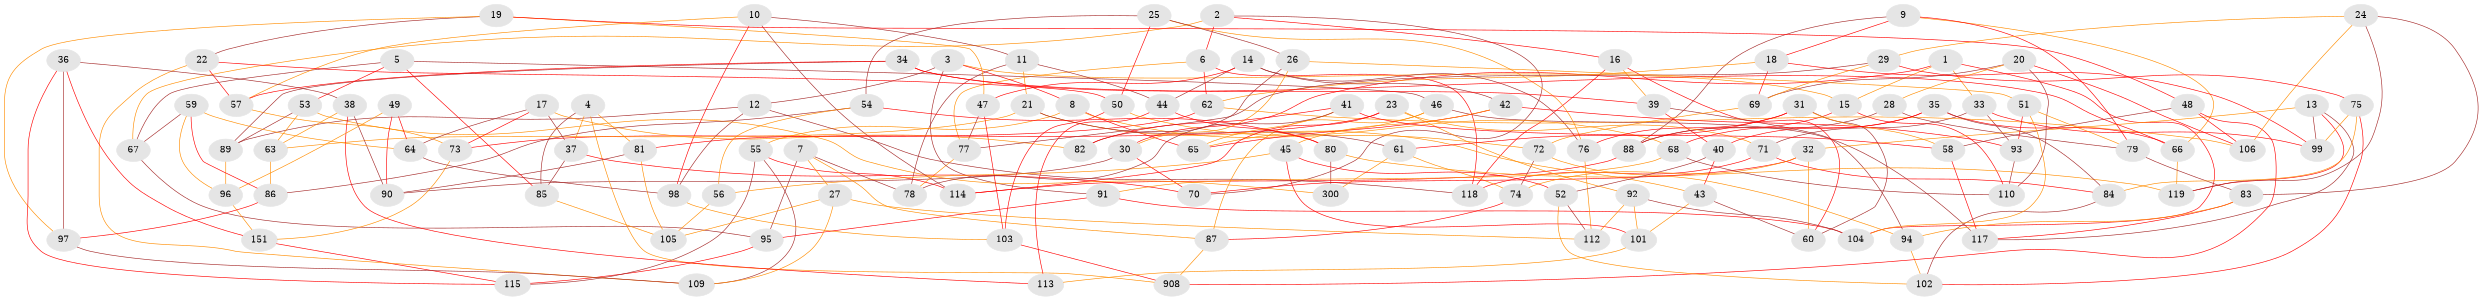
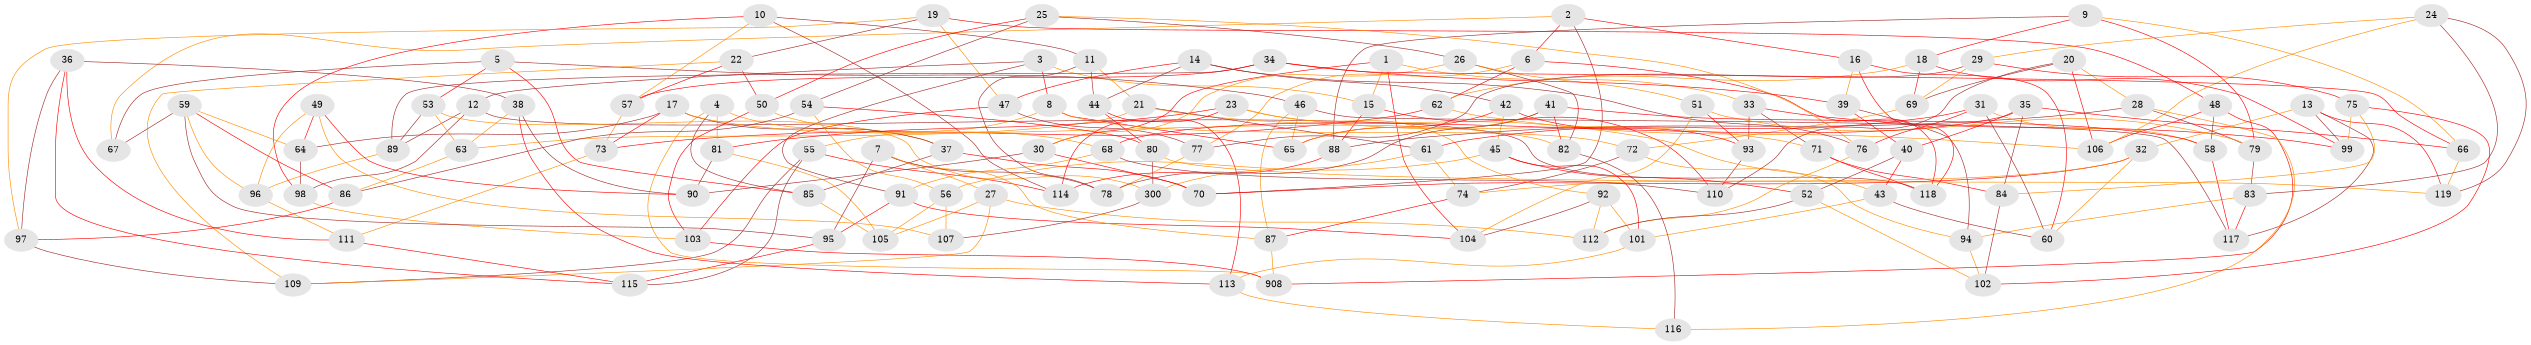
(453, 228) -> (520, 226)
(259, 240) -> (347, 240)
none -> (946, 240)
none -> (1673, 330)
